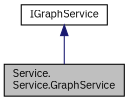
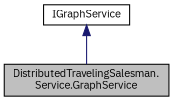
(64, 80) -> (87, 80)
